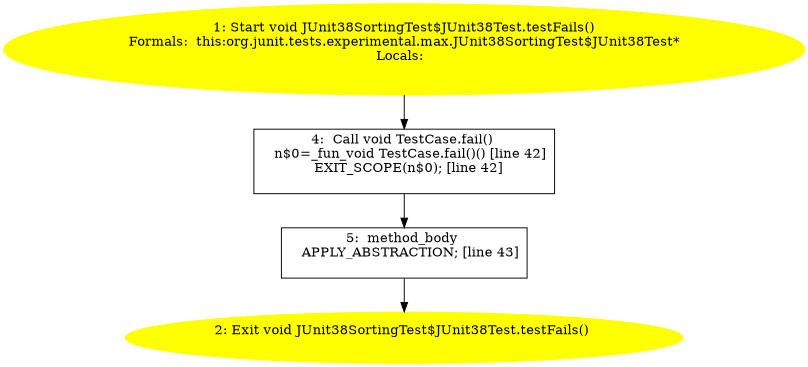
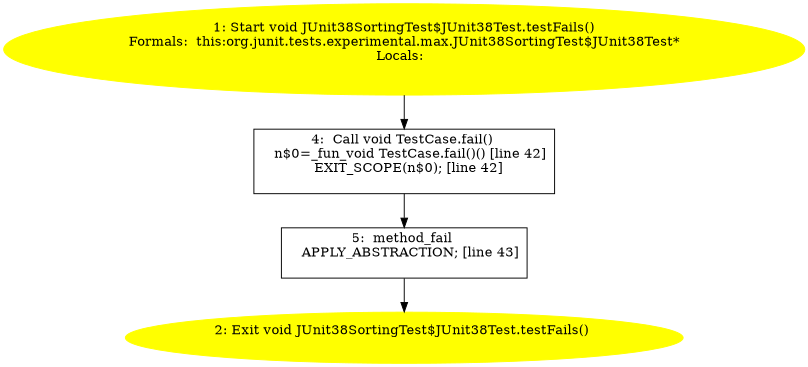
(404, 253) -> (404, 253)
